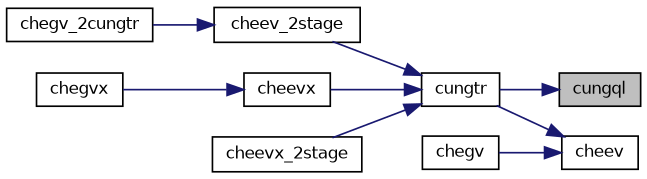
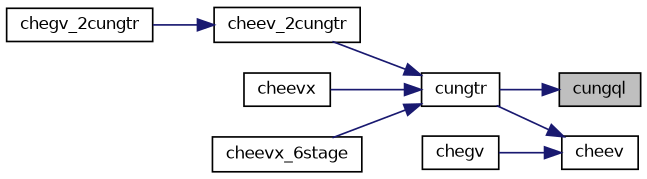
(287, 25) -> (287, 25)
(80, 90) -> none
(287, 154) -> (287, 154)
